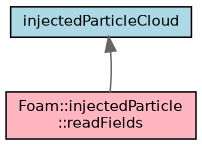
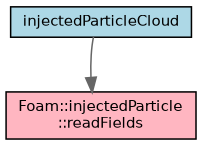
(111, 72) -> (91, 57)
